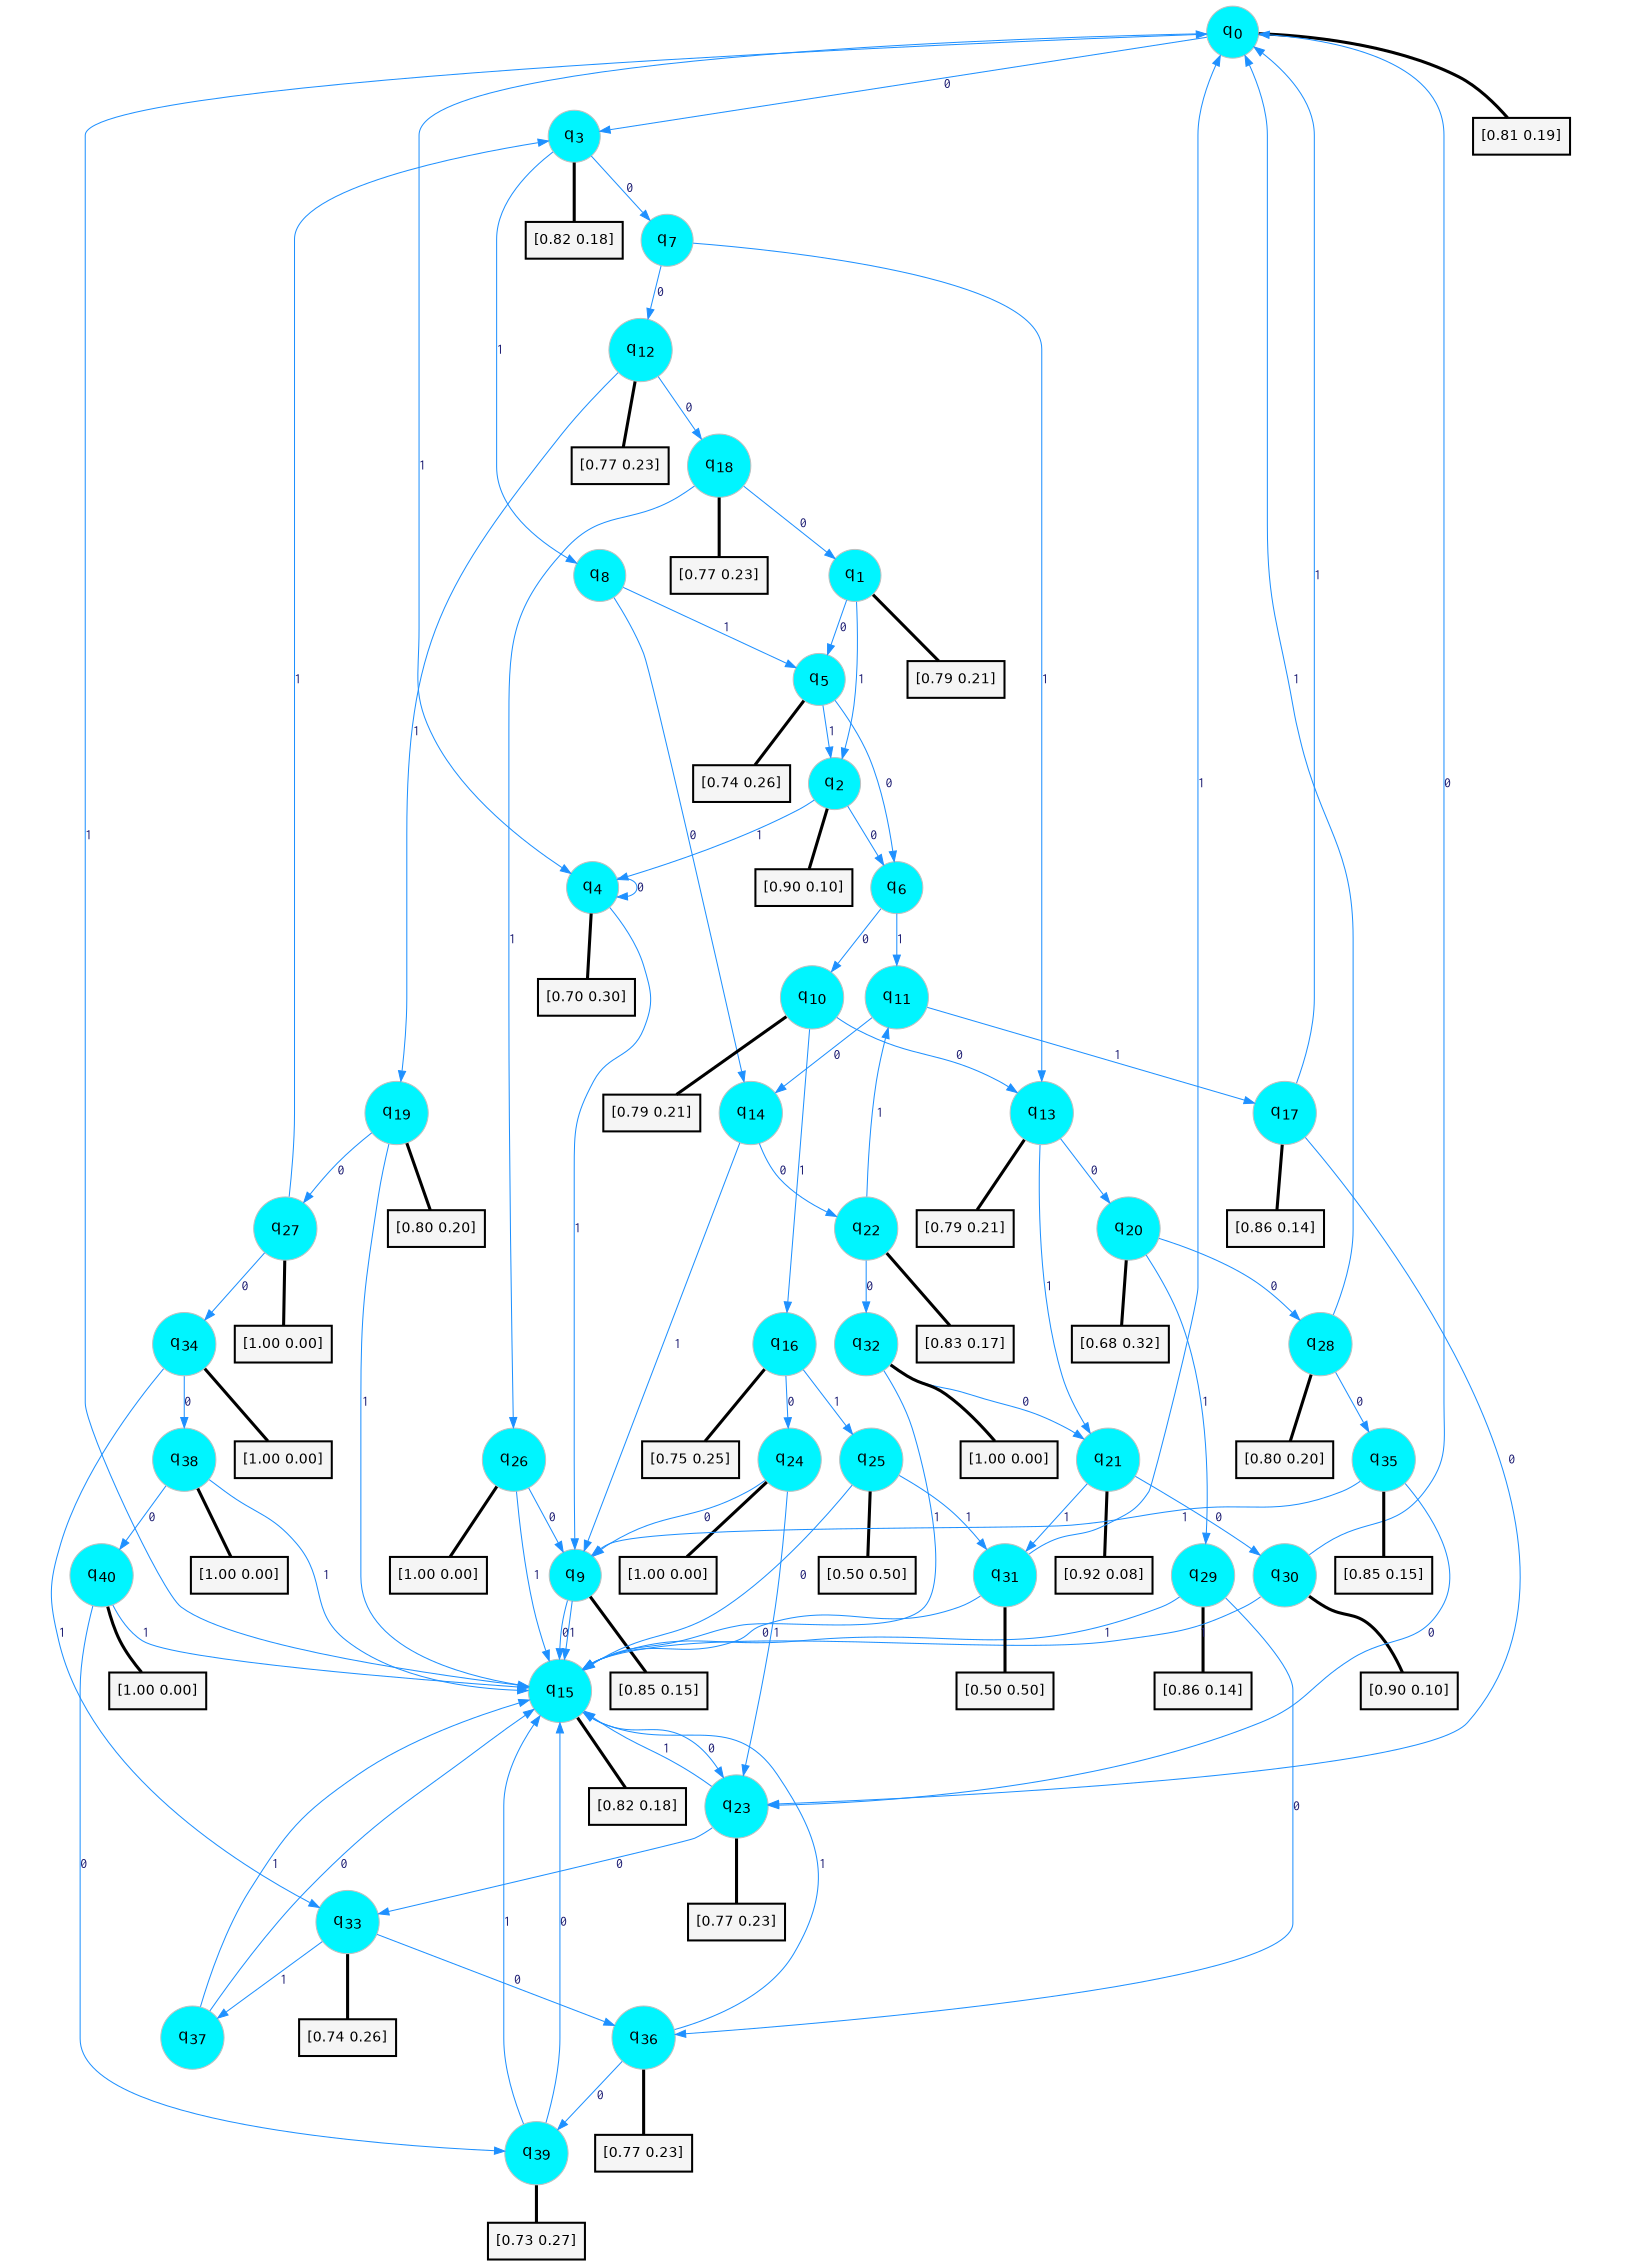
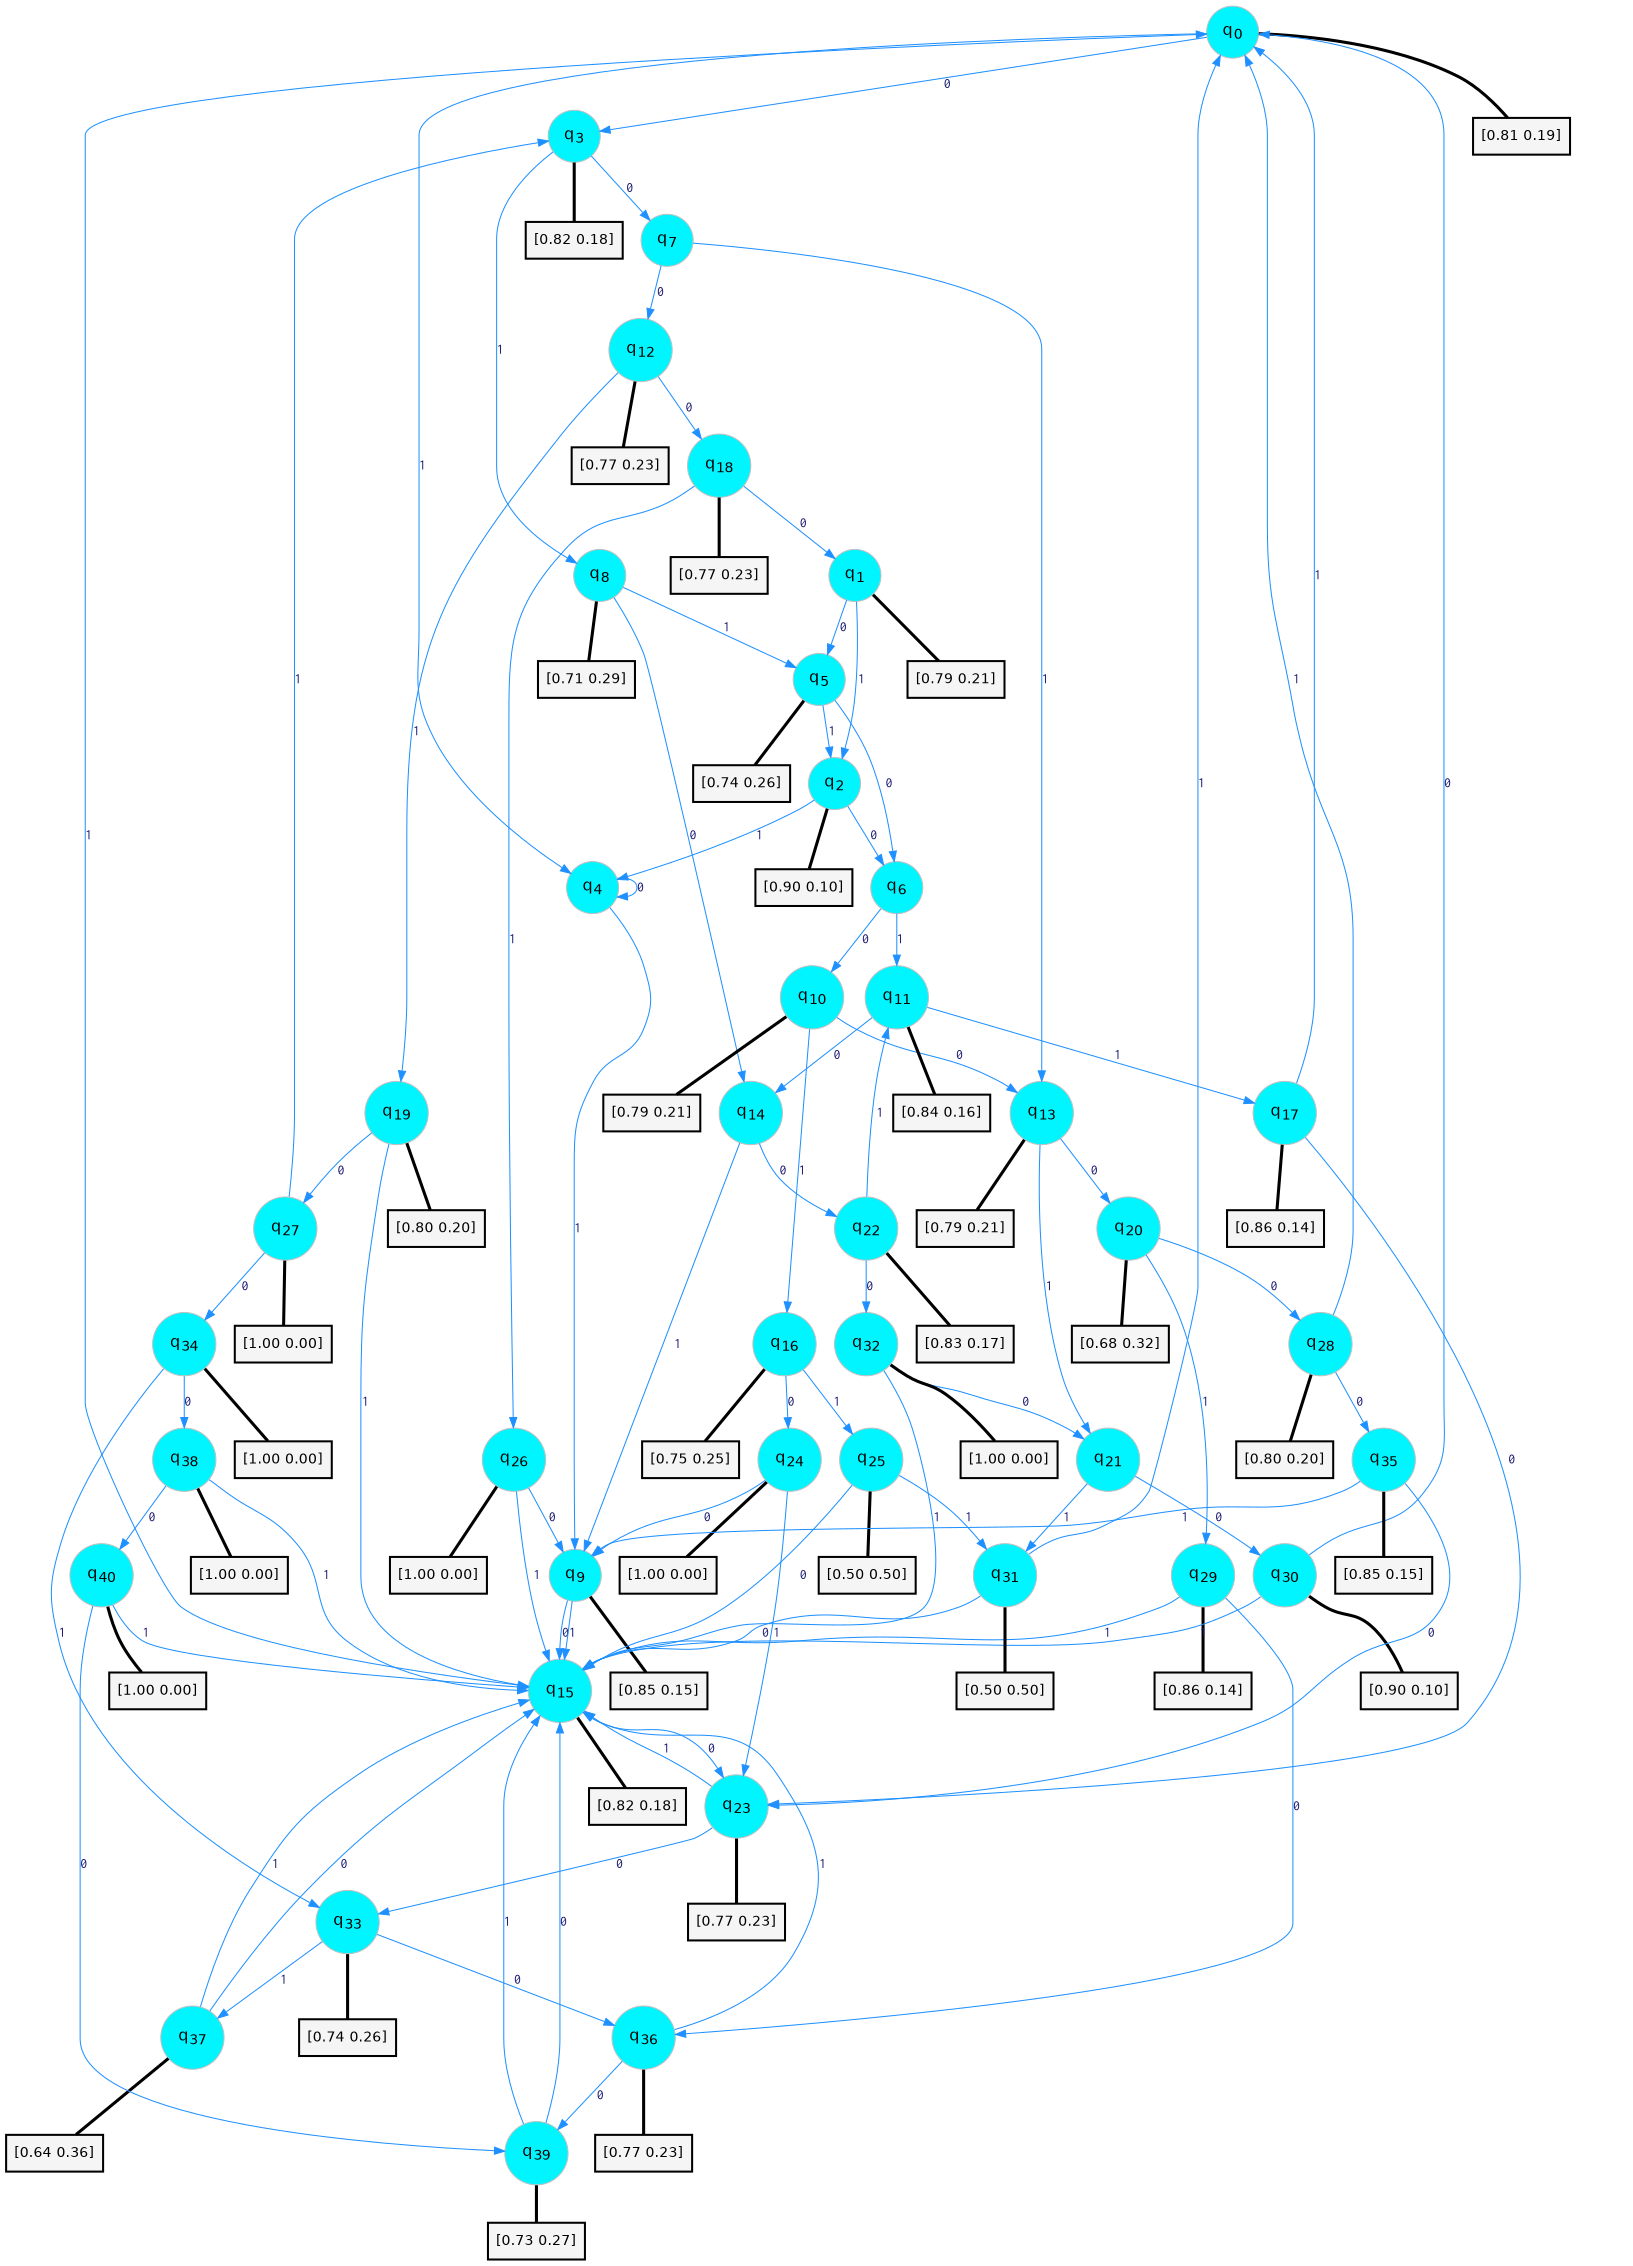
none -> (586, 679)
(586, 997) -> none
none -> (942, 1113)
(1104, 1575) -> none
none -> (55, 2153)
